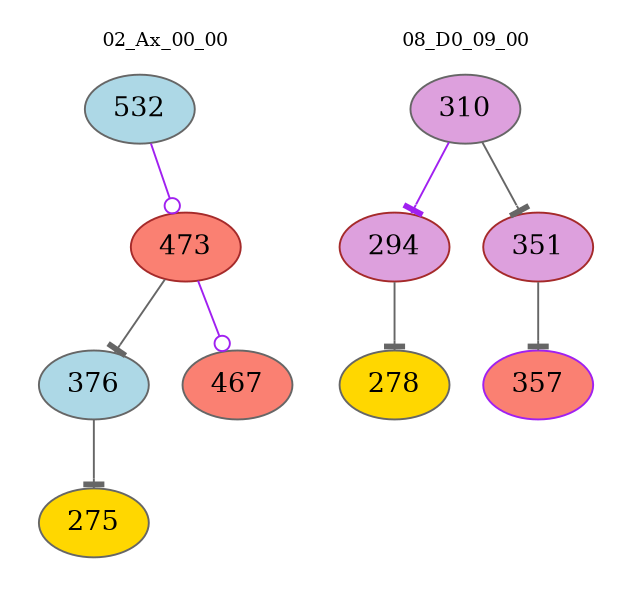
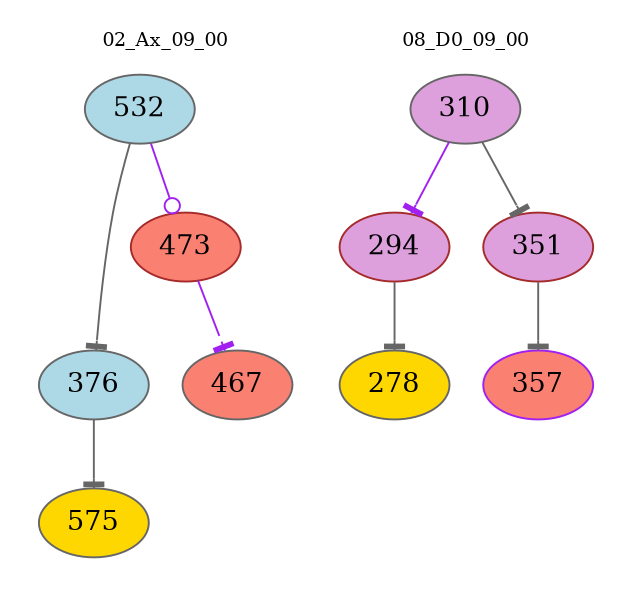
(166, 41) -> (166, 41)
(209, 308) -> (209, 308)
(143, 312) -> (108, 241)
(94, 523) -> (94, 523)
